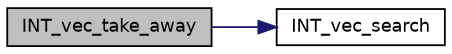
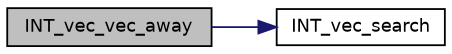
(109, 27) -> (109, 27)
